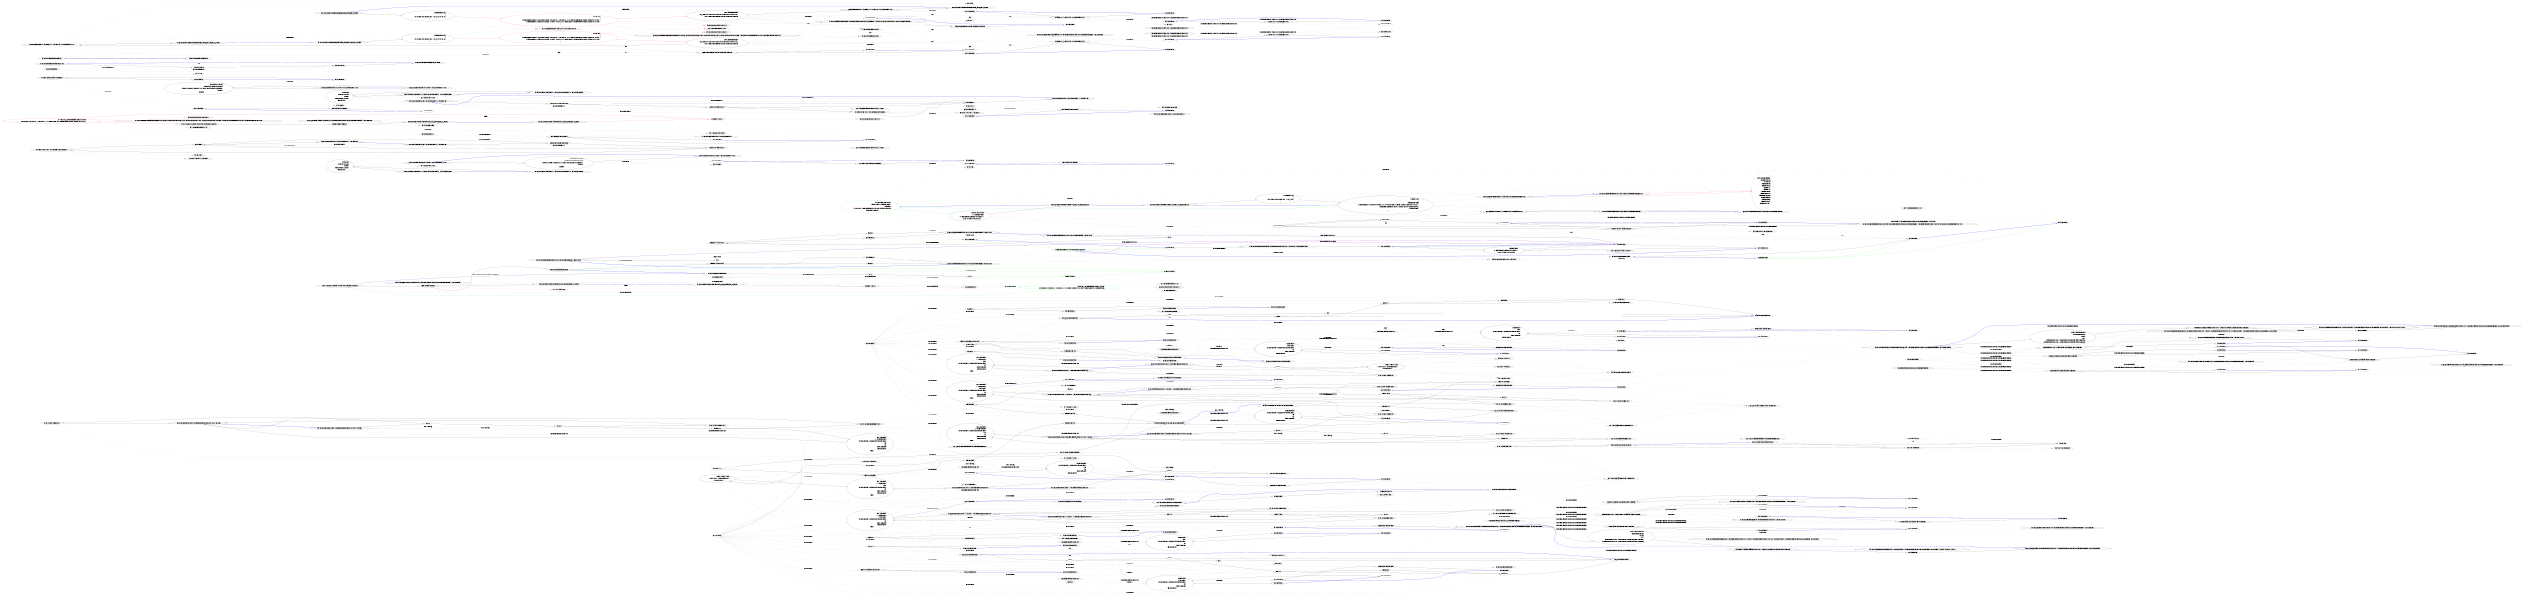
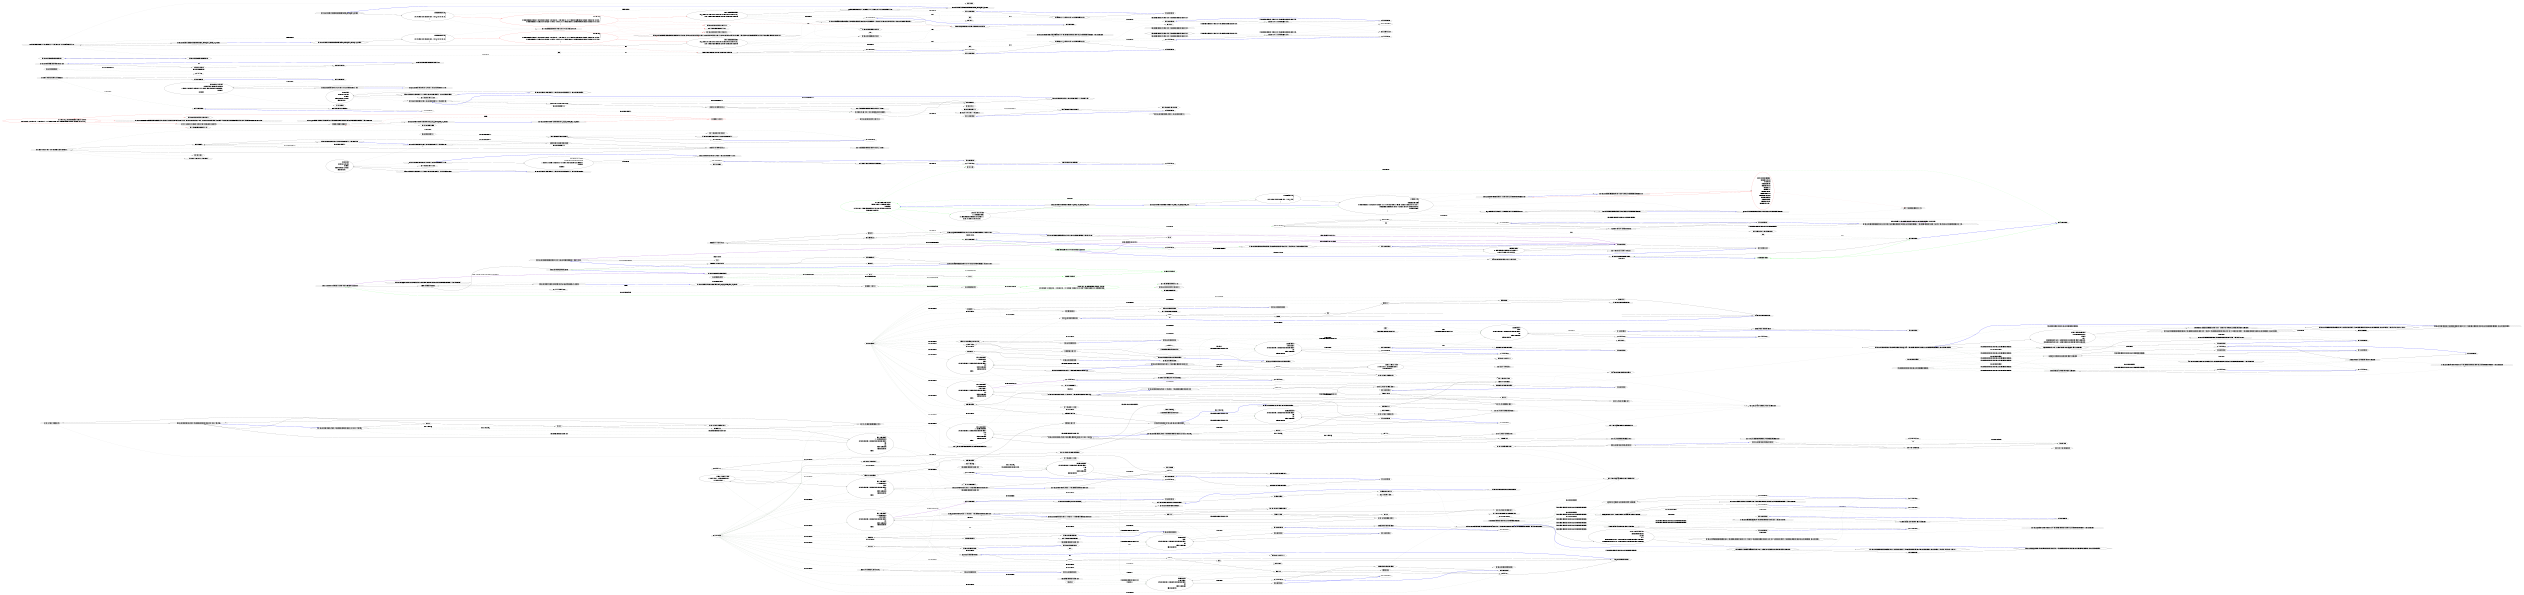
(428, 63) -> (428, 63)
